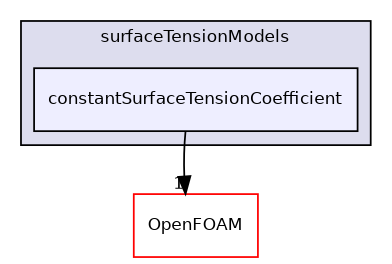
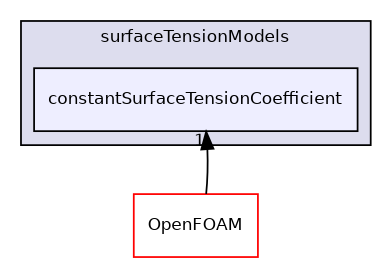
(184, 156) -> (208, 172)
